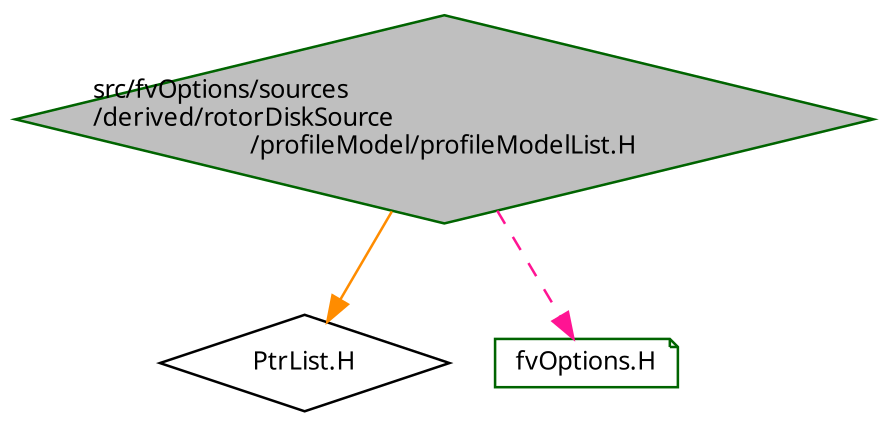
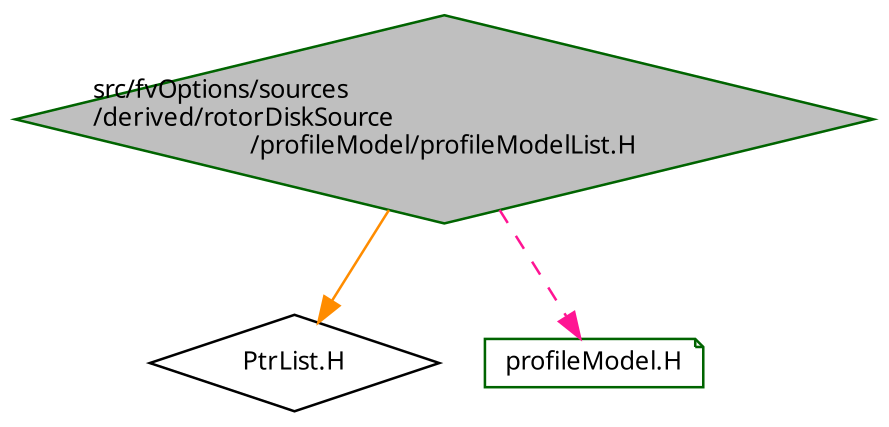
(586, 363) -> (594, 363)
